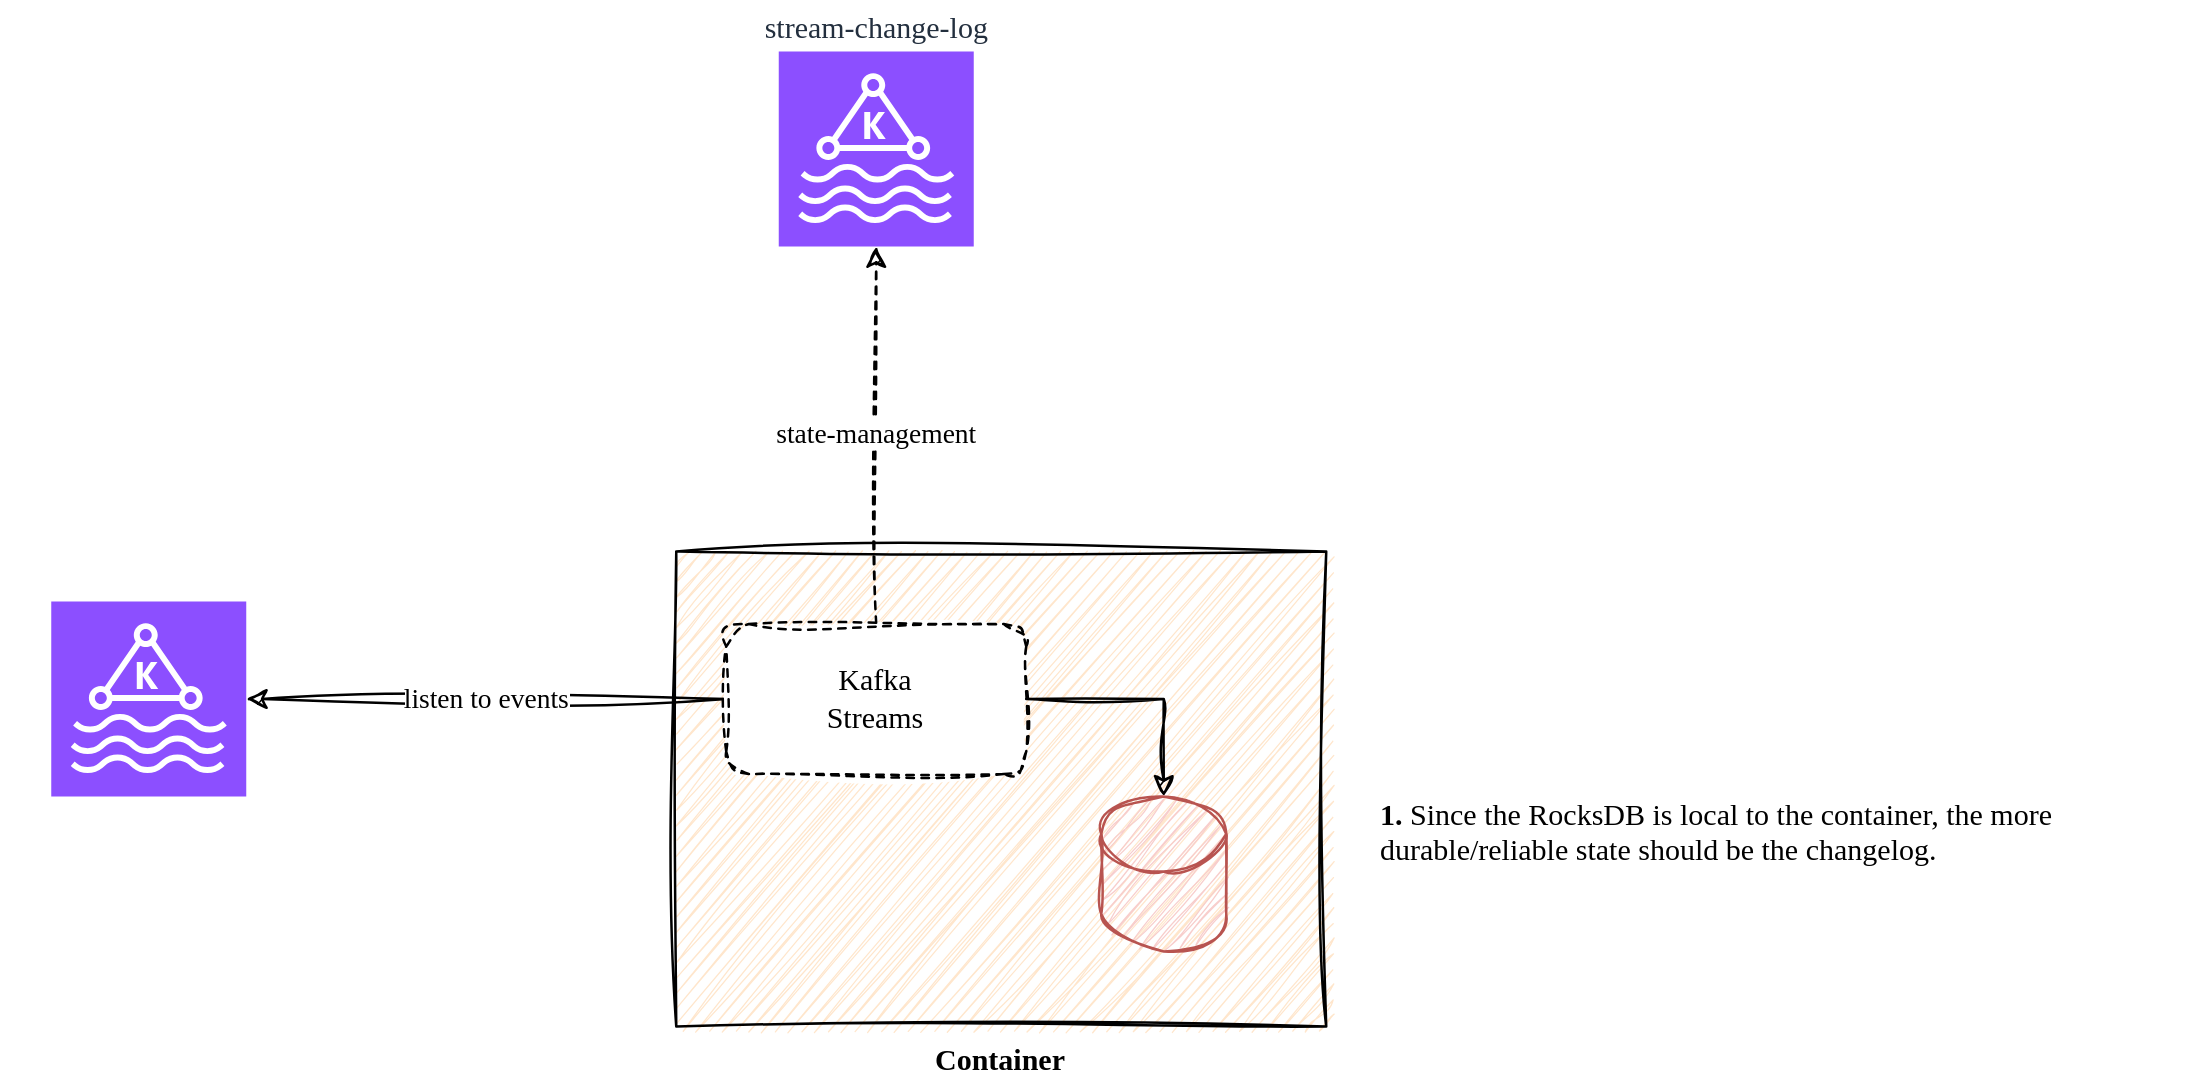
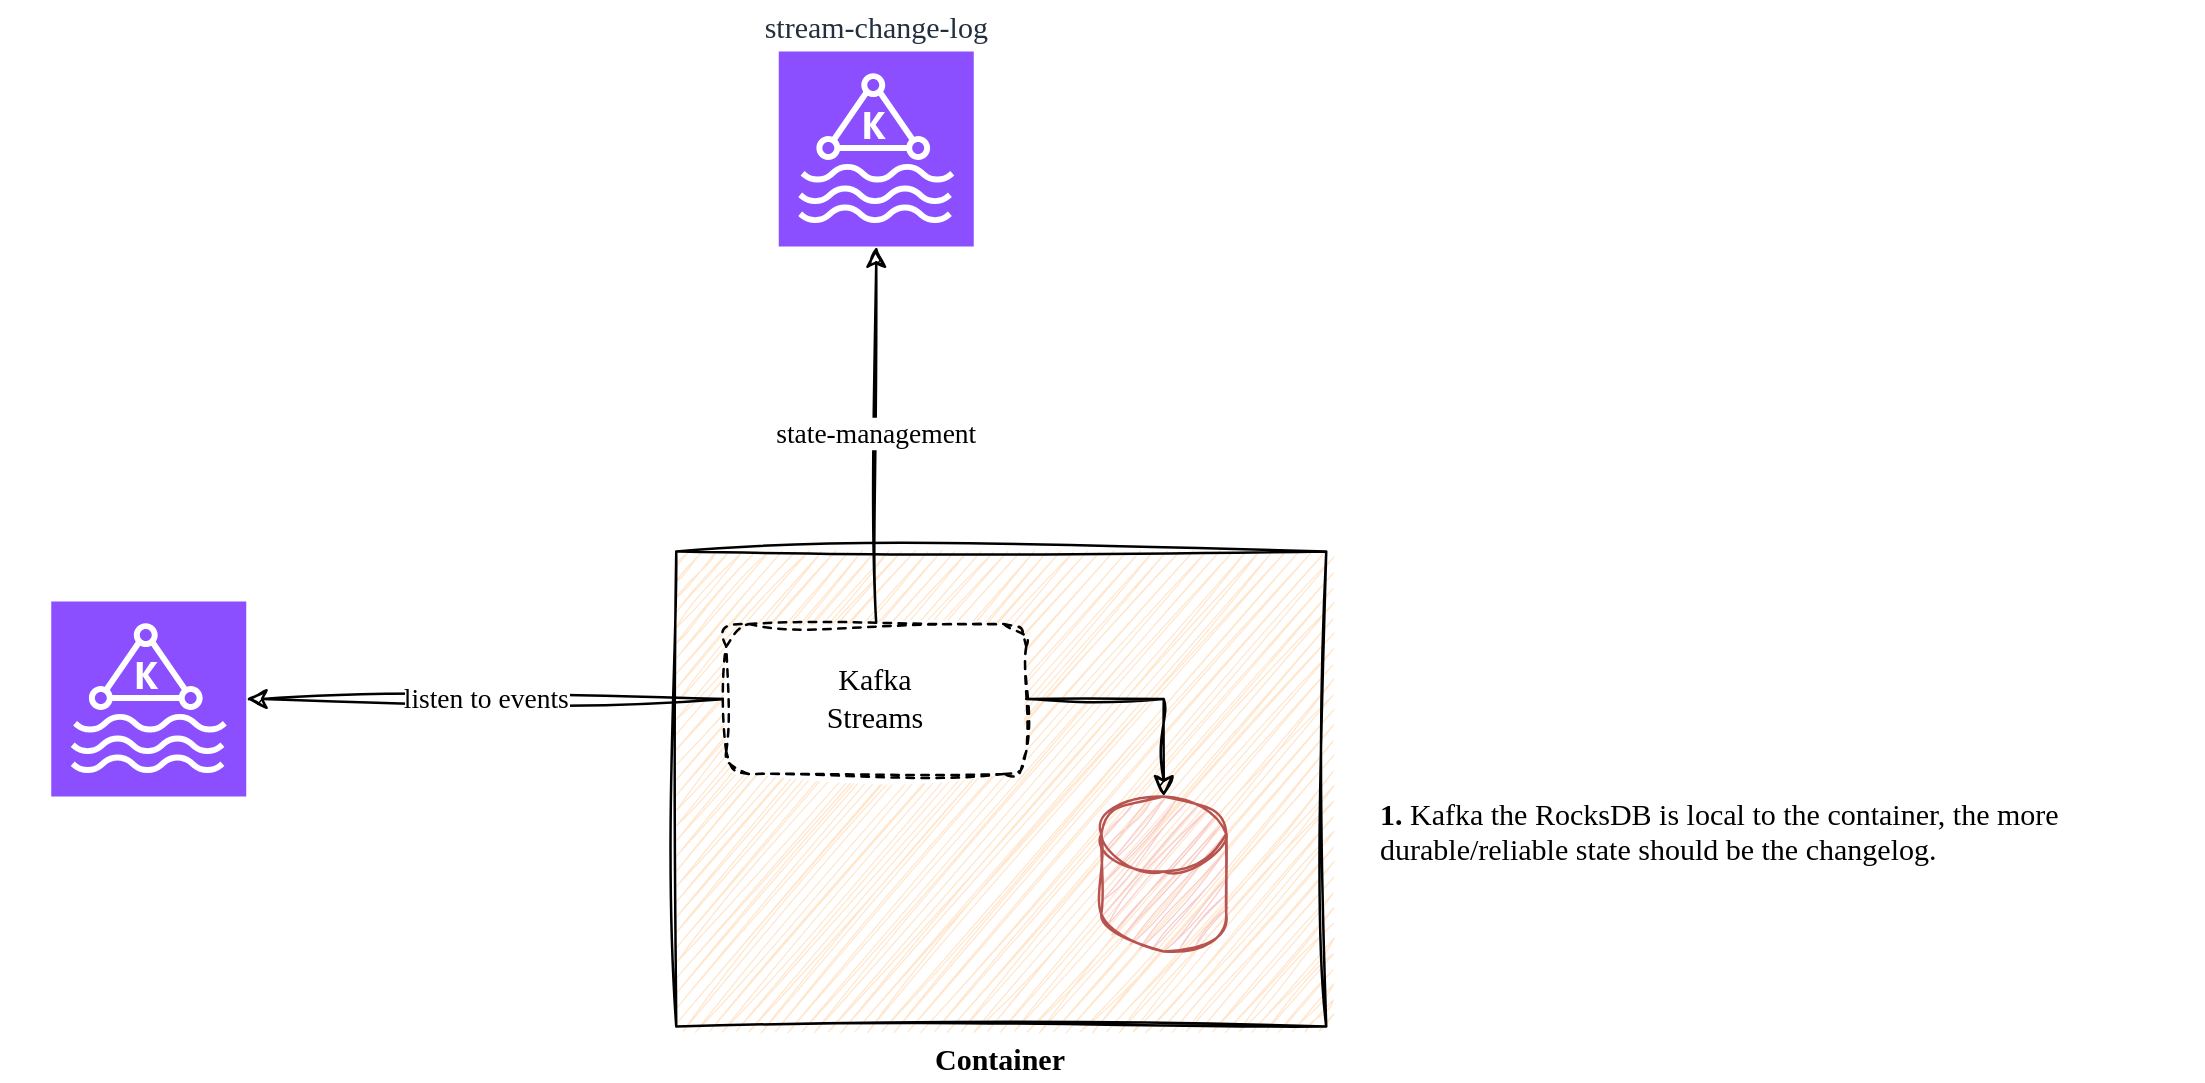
(876, 341) -> (876, 341)
(1766, 851) -> (1766, 851)
